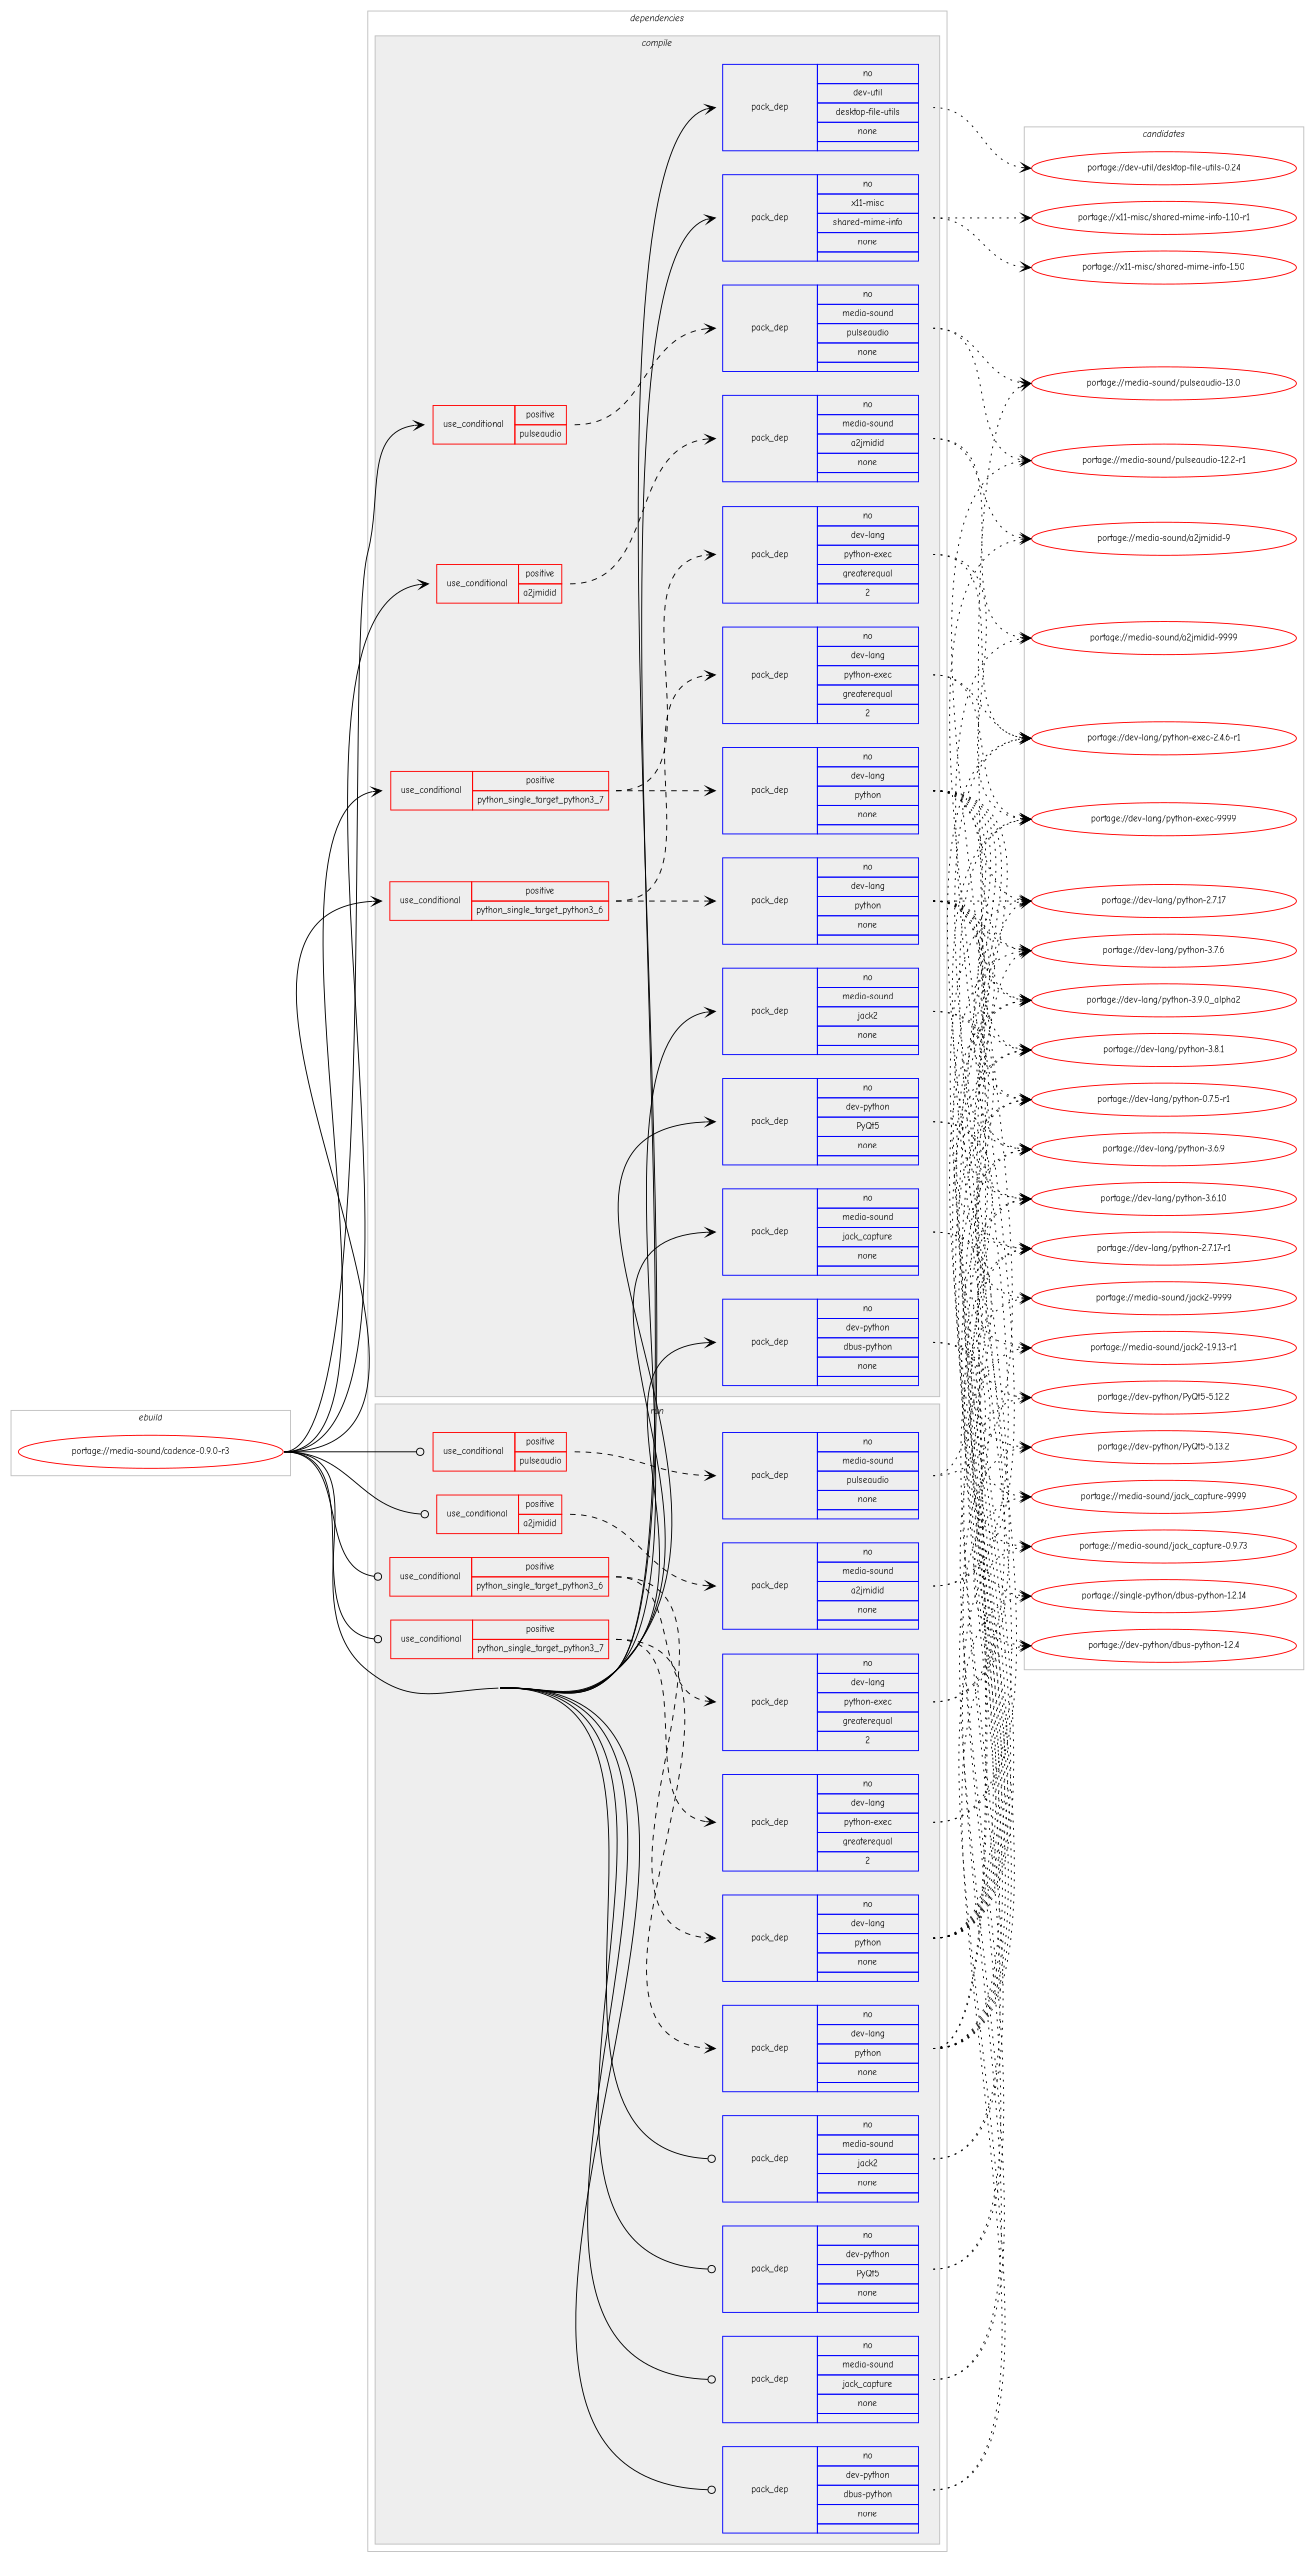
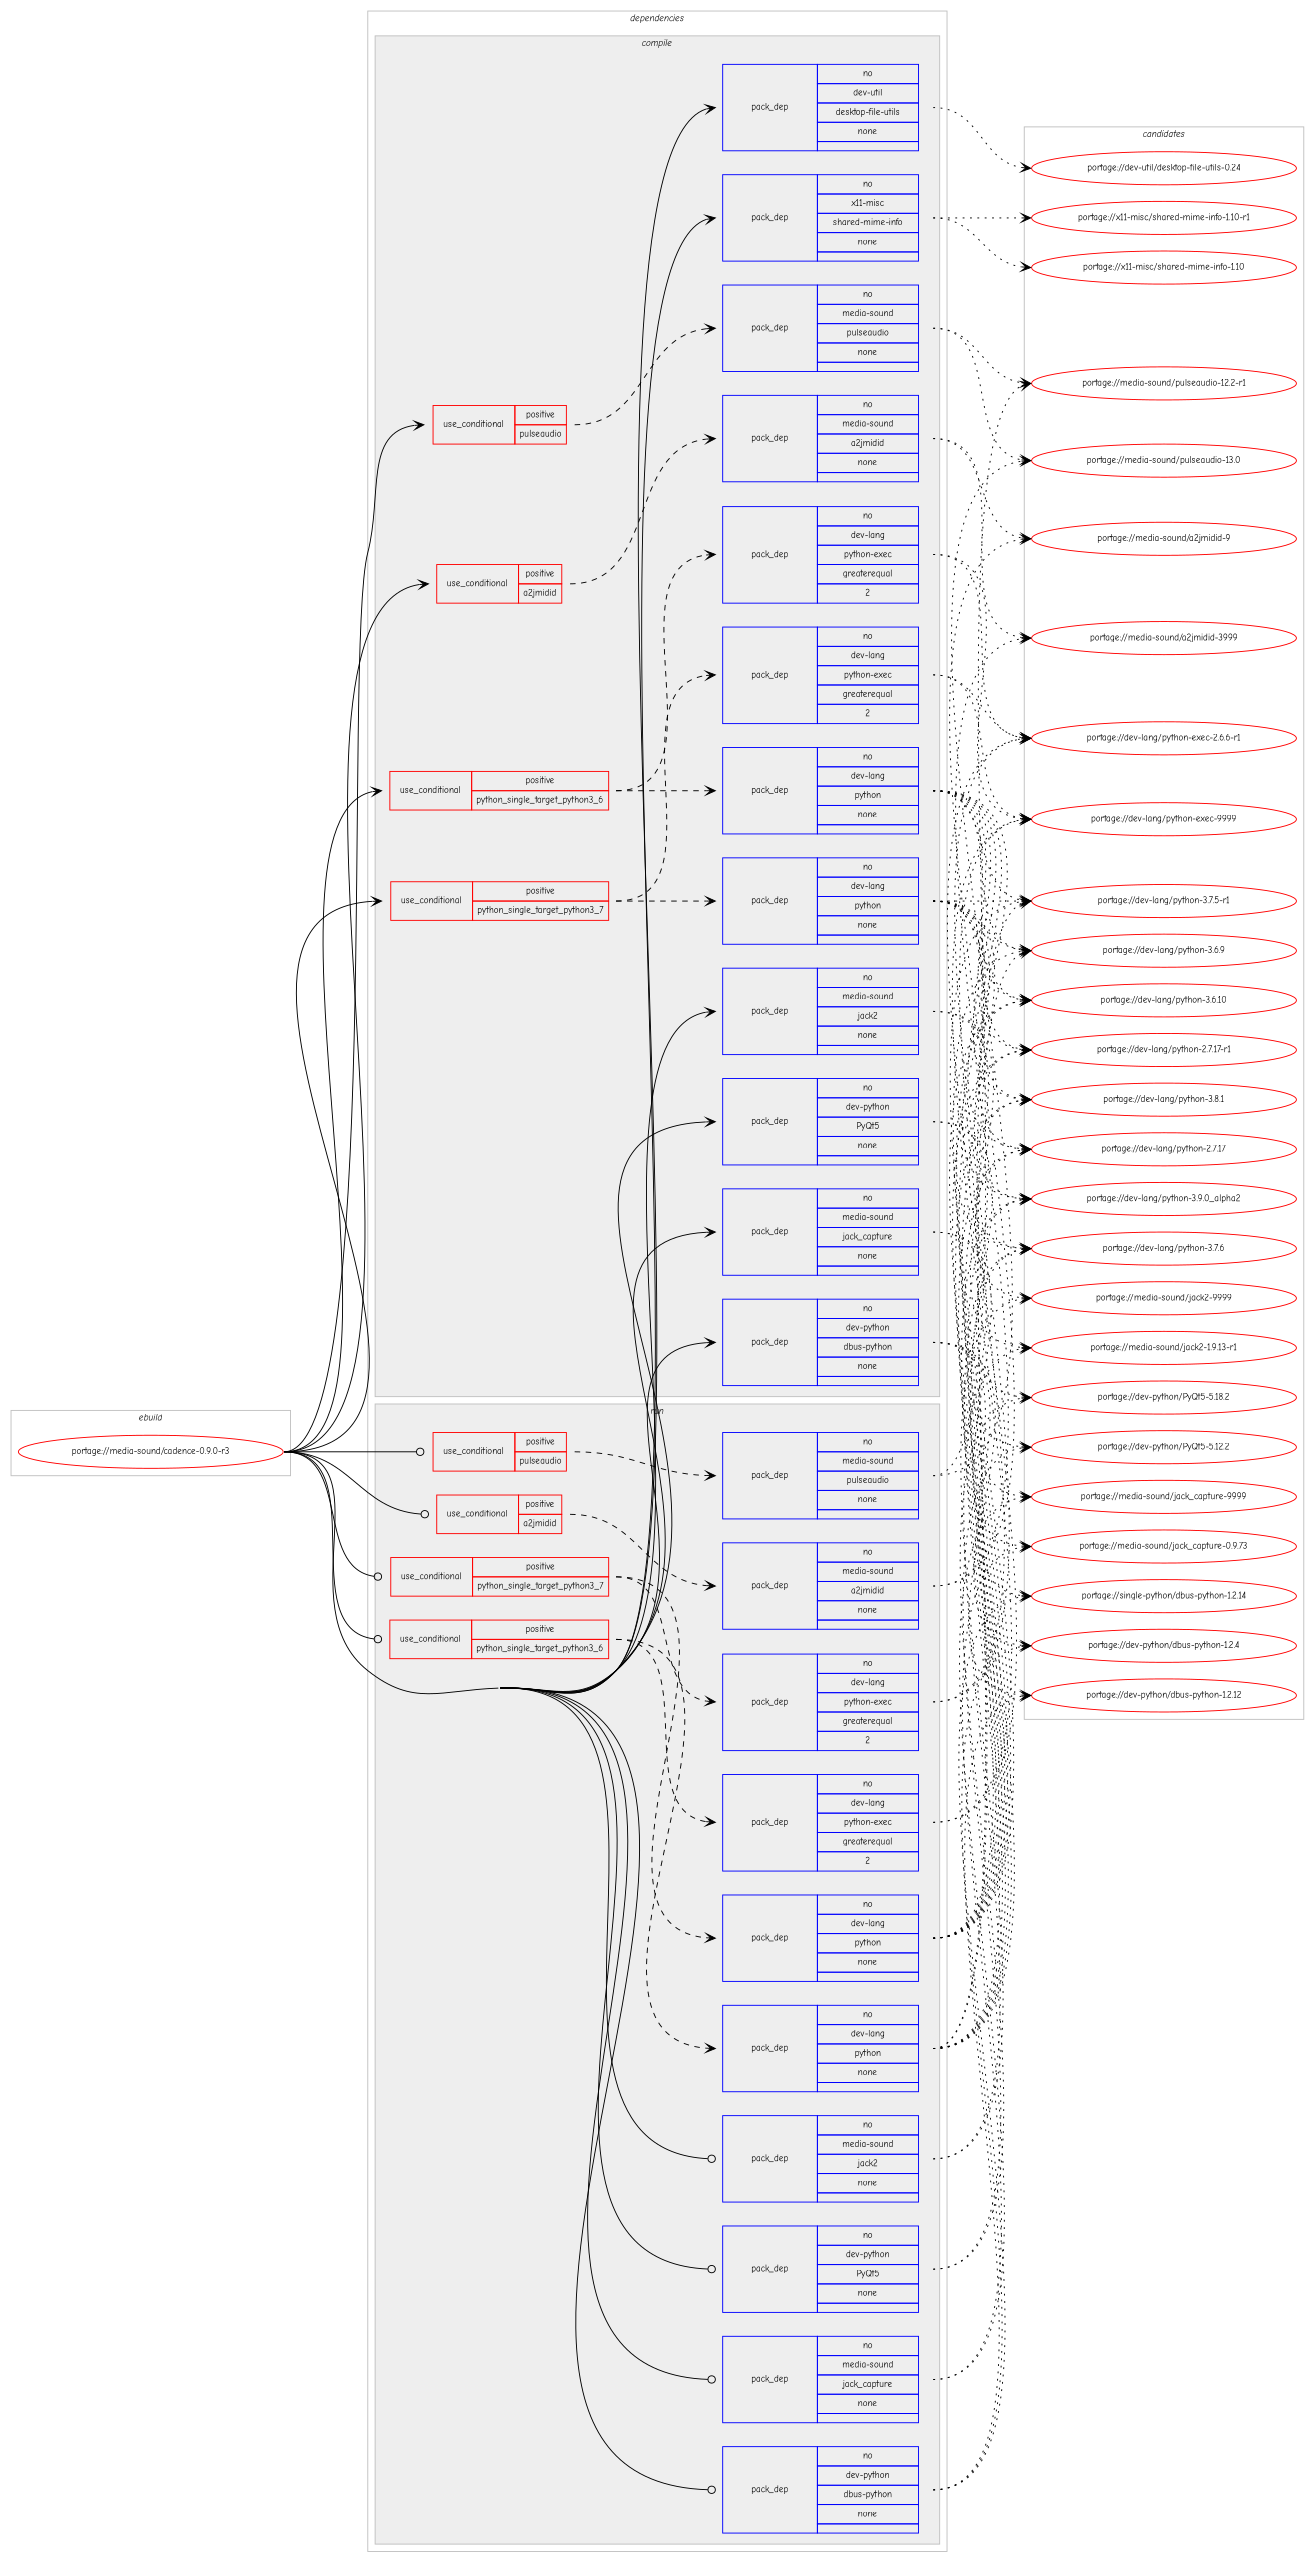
(1164, 268) -> (1164, 268)
(1164, 638) -> (1164, 638)
(1164, 738) -> (1164, 738)
(1164, 1100) -> (1164, 901)
(1164, 1447) -> (1164, 1398)
none -> (1164, 1695)
